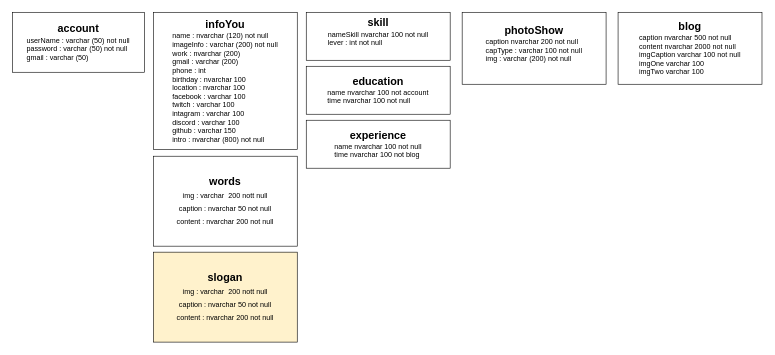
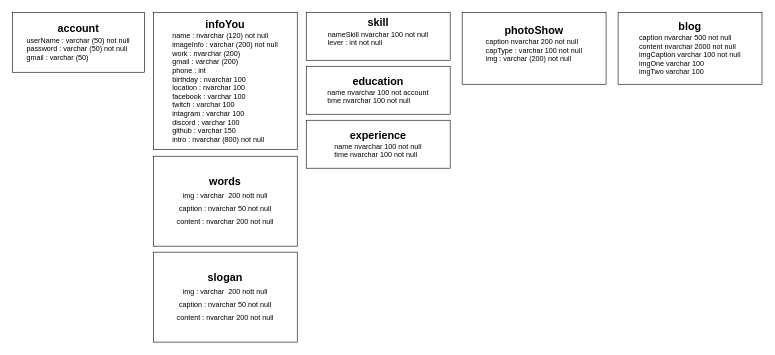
(378, 144) -> (378, 144)
(225, 297) -> (225, 297)
